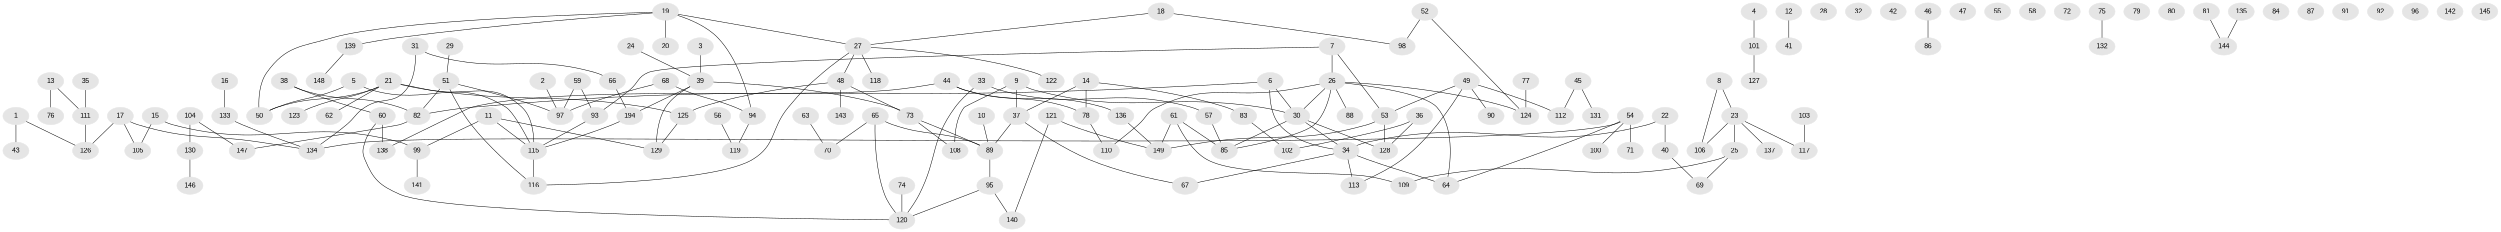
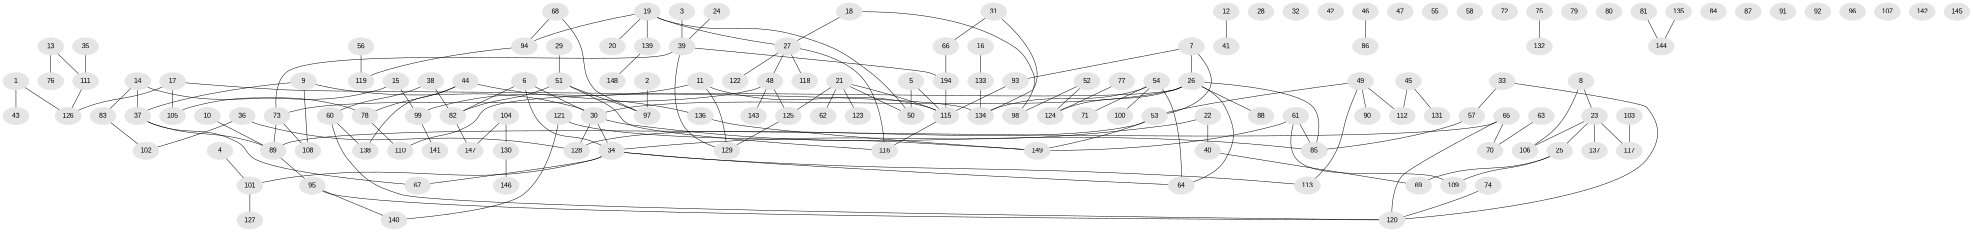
none -> (1887, 12)
(578, 81) -> none
none -> (433, 174)
